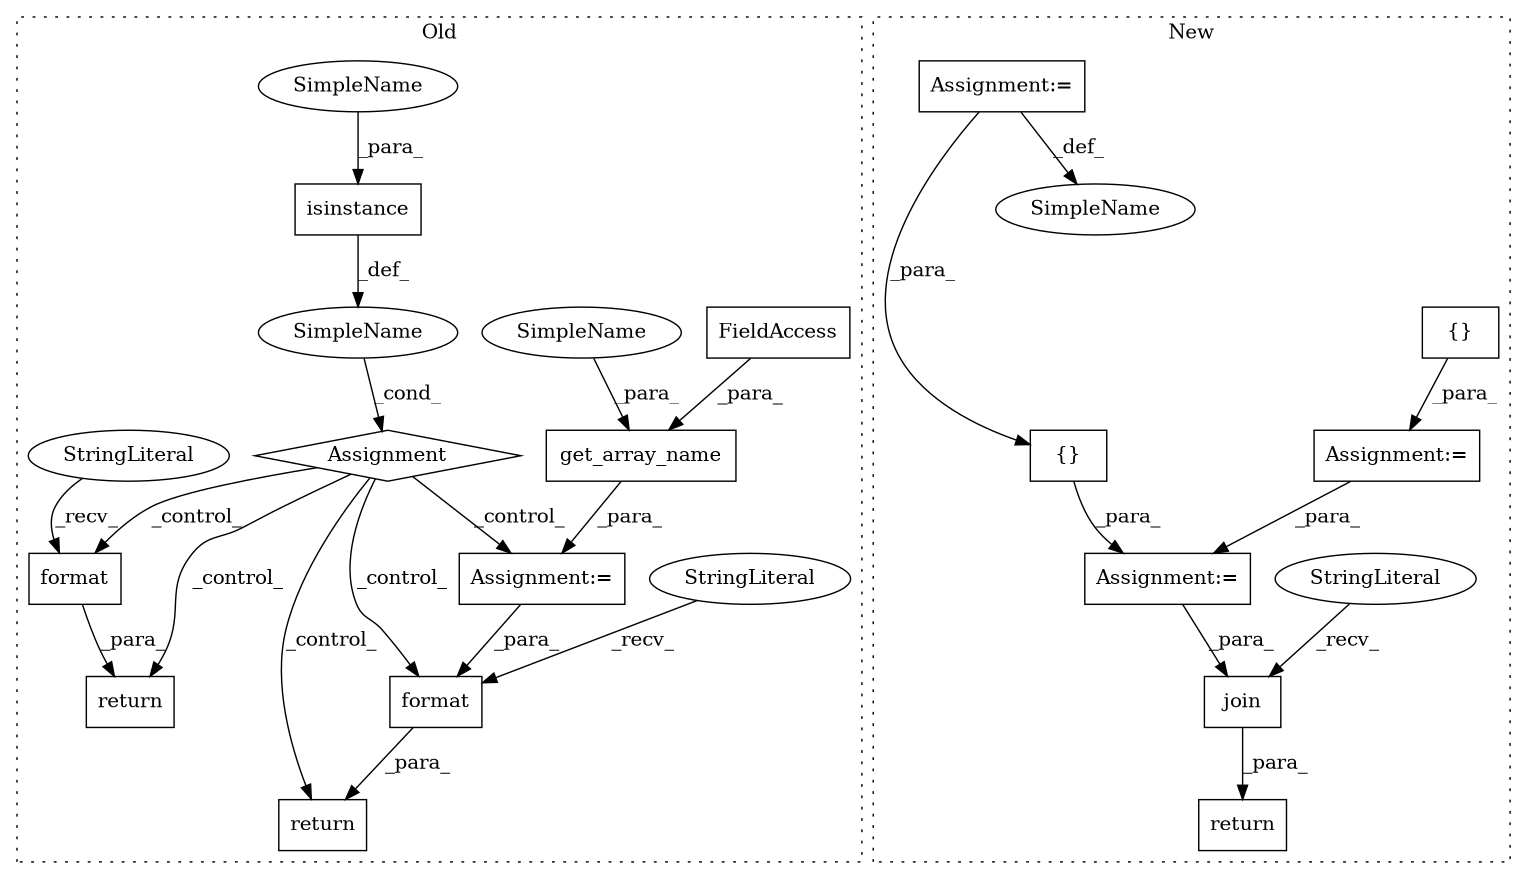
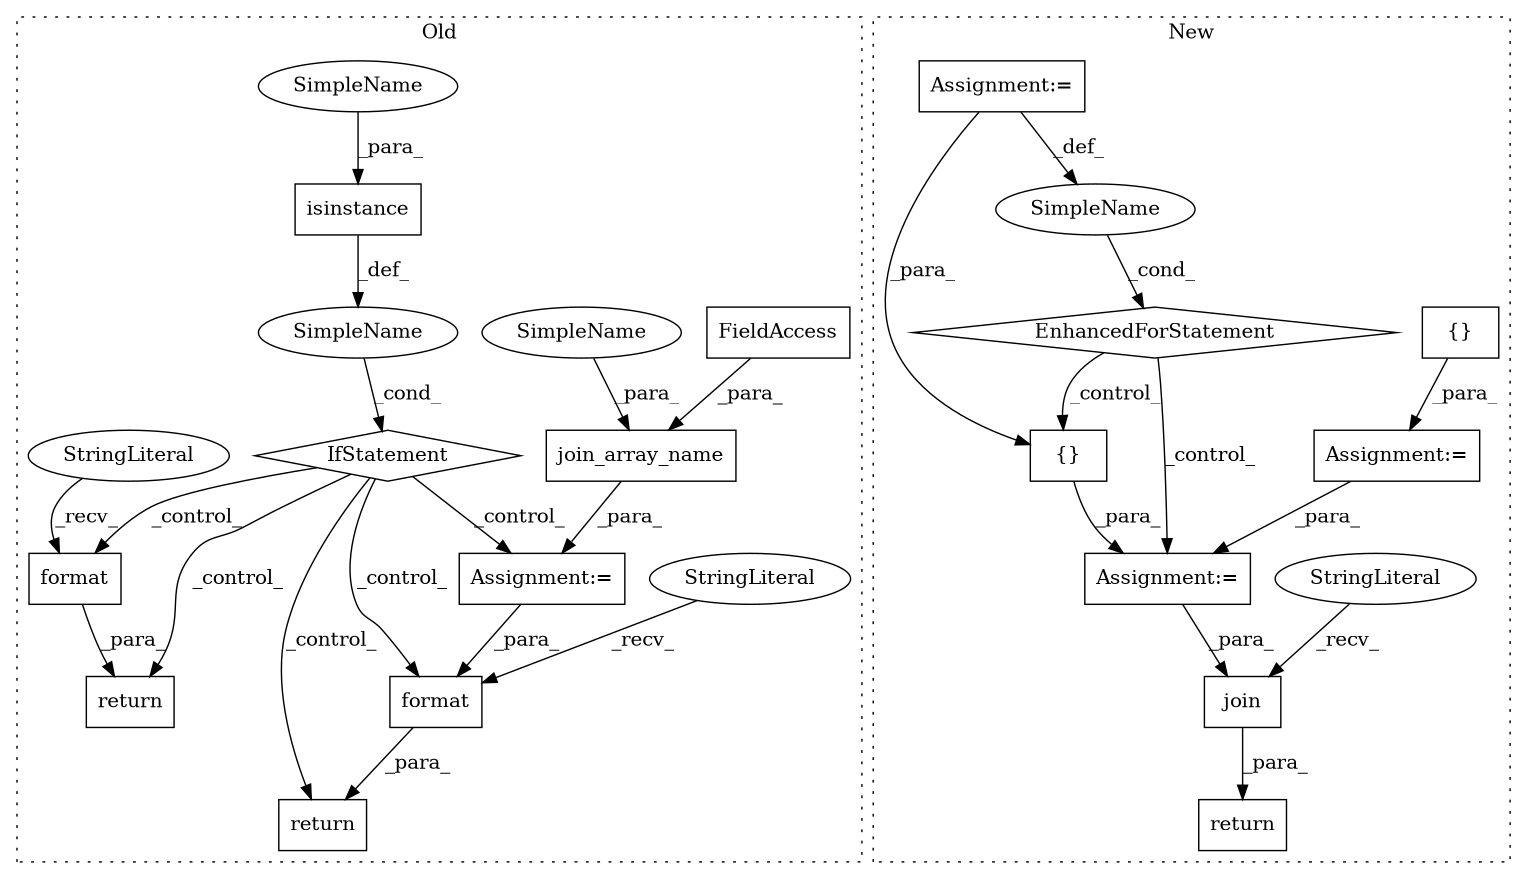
none -> (1155, 333)
(388, 456) -> (388, 456)
(641, 456) -> (641, 456)
